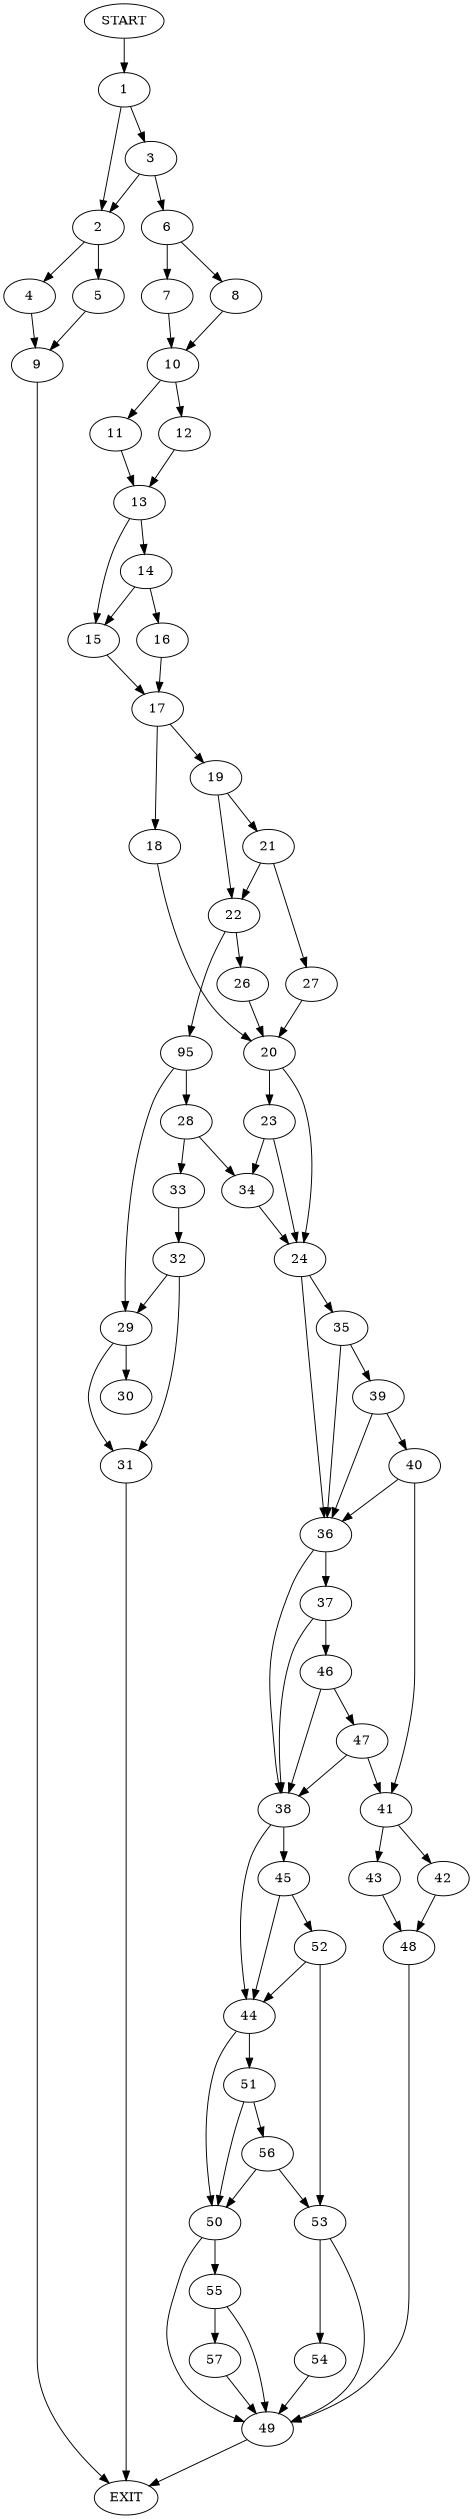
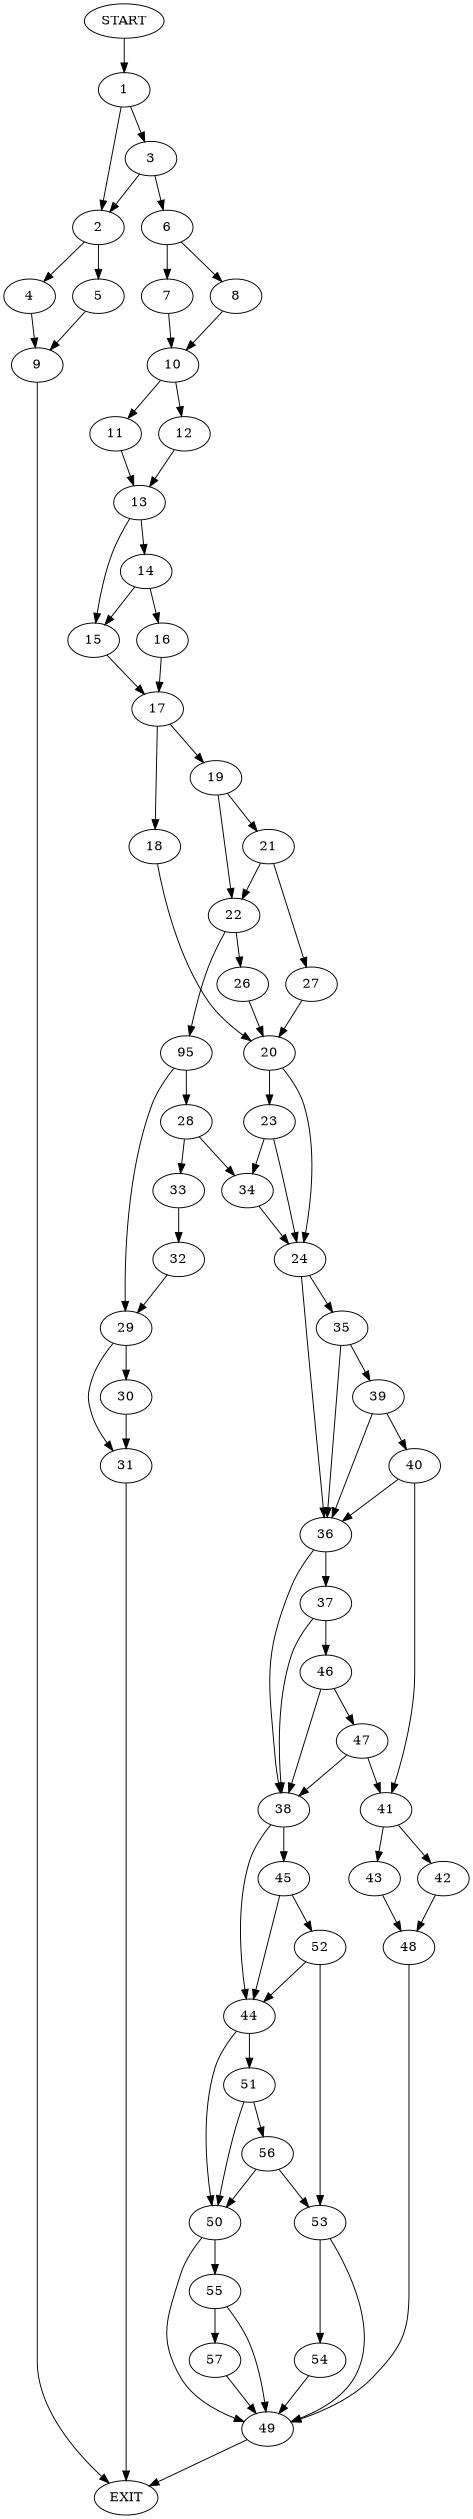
(174, 1362) -> (126, 1427)
